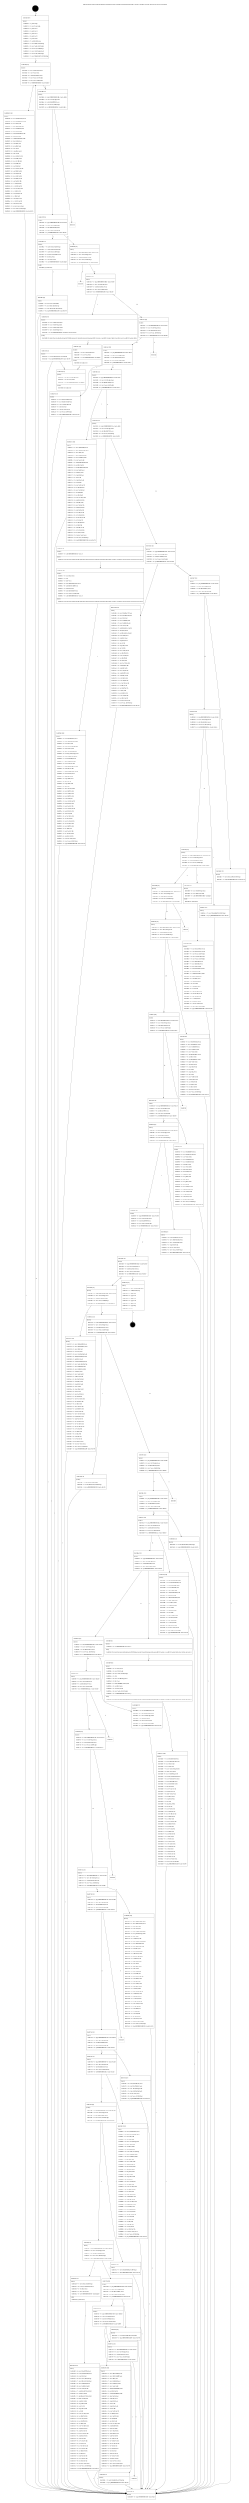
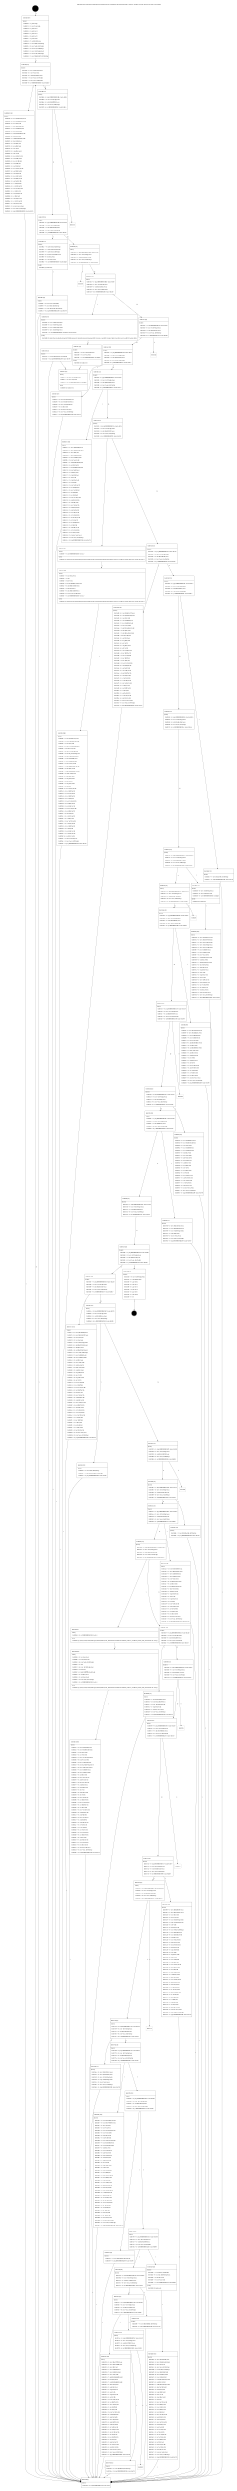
(214, 912) -> none
